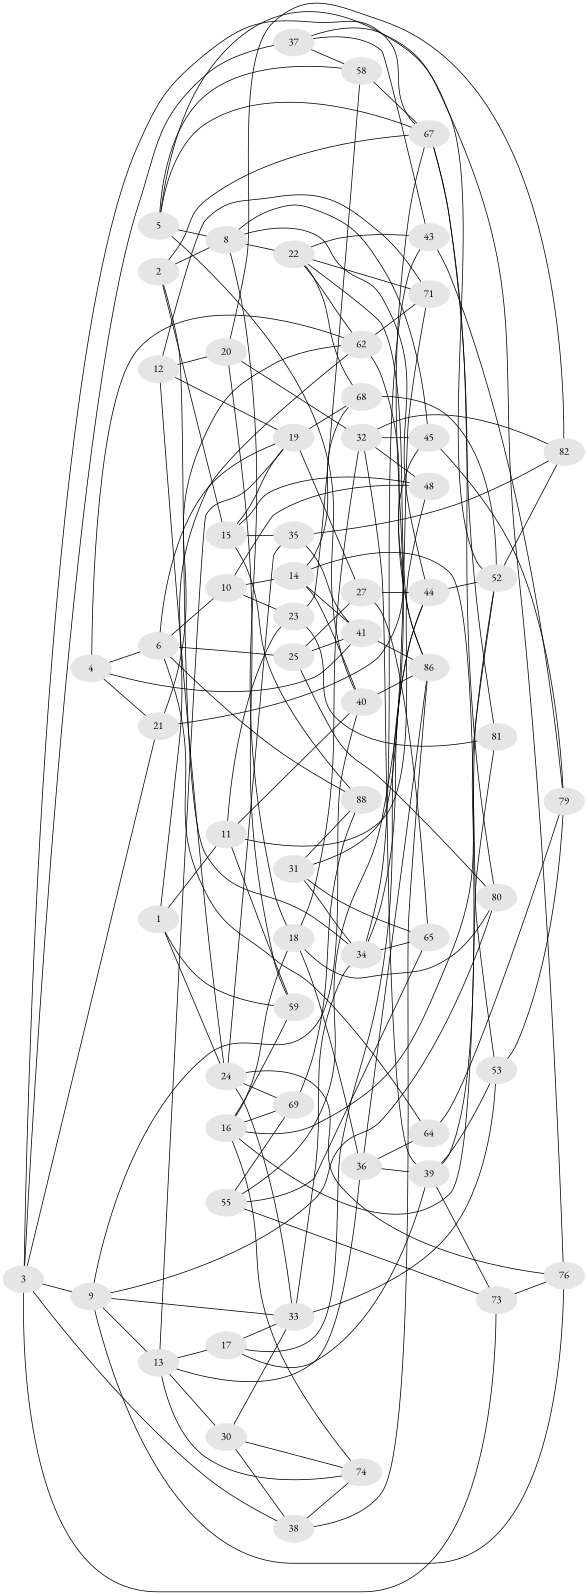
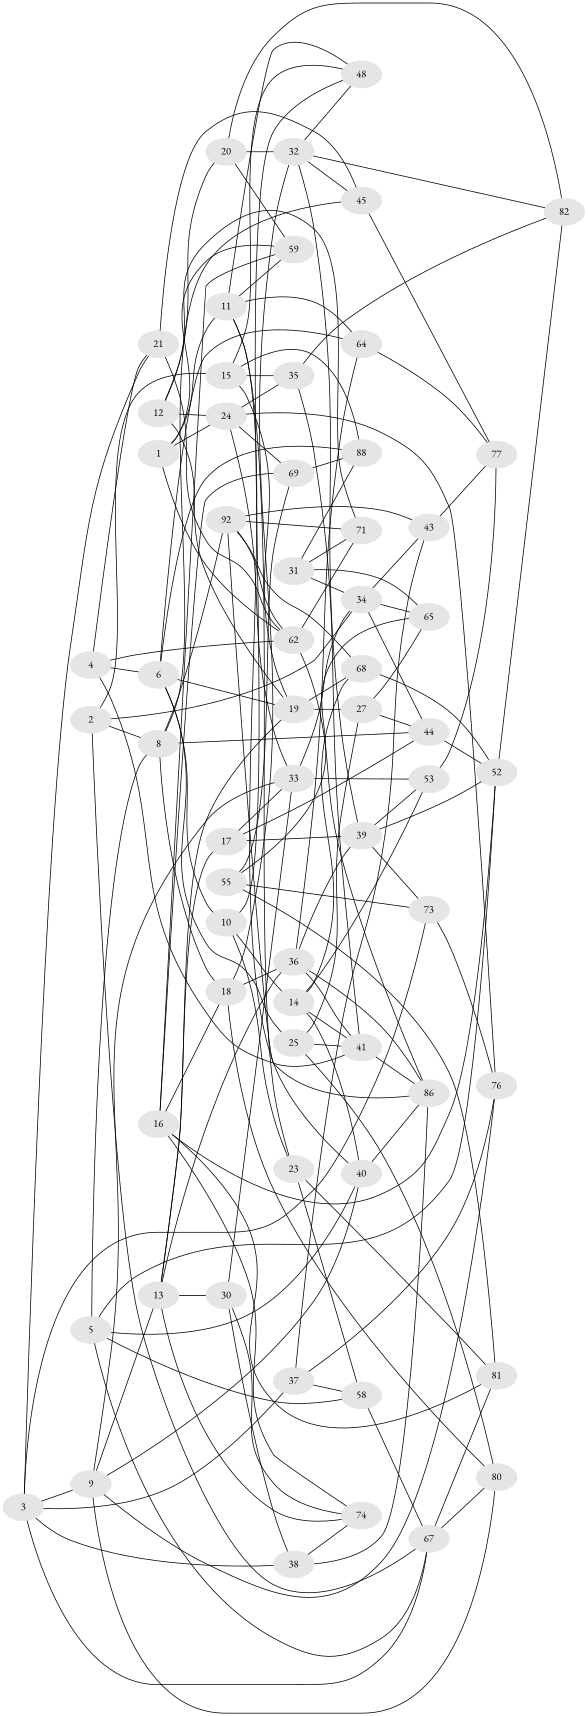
(294, 254) -> (226, 520)
none -> (304, 299)
(564, 801) -> (497, 455)
(373, 853) -> (452, 1079)
none -> (329, 1004)
